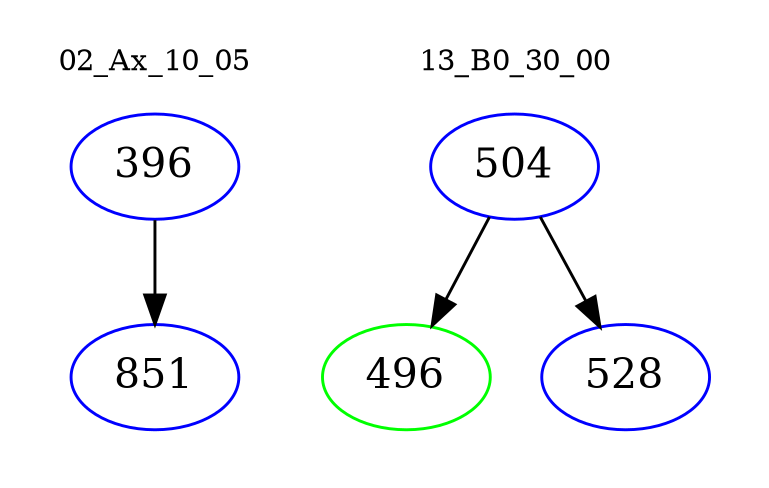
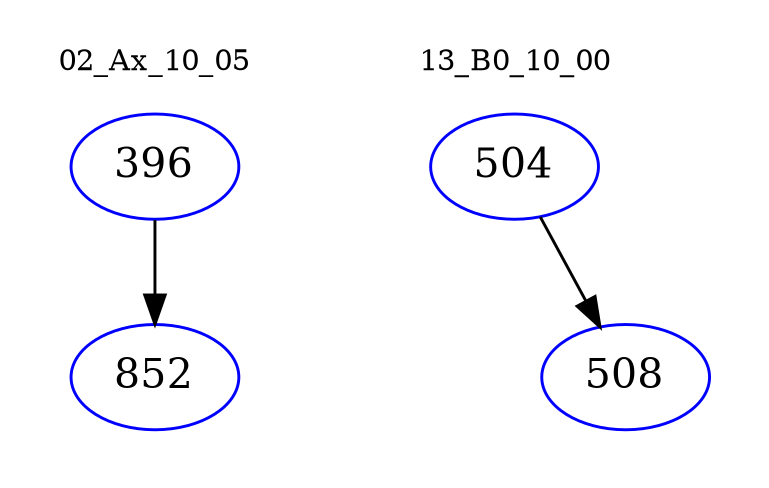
(516, 63) -> (516, 63)
(155, 377) -> (155, 377)
(406, 377) -> none
(626, 377) -> (626, 377)
